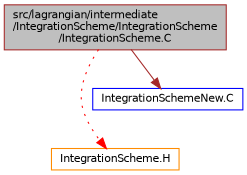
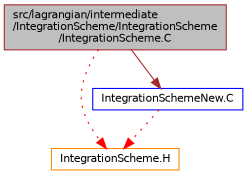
none -> (145, 125)
